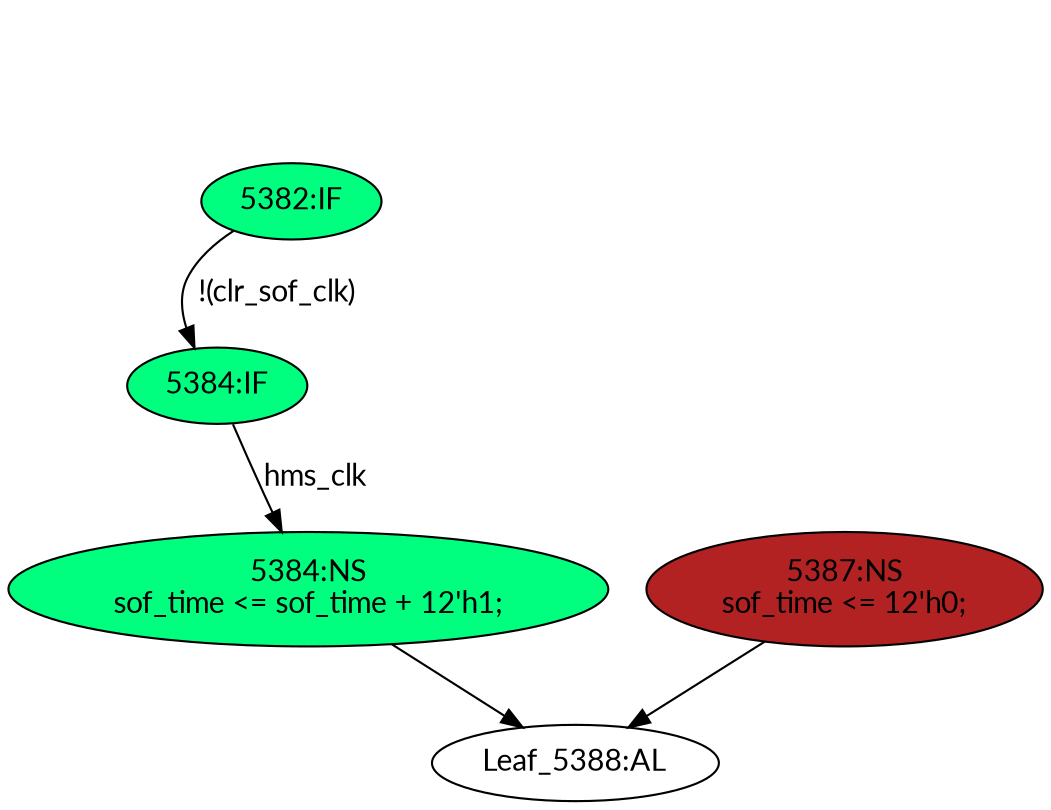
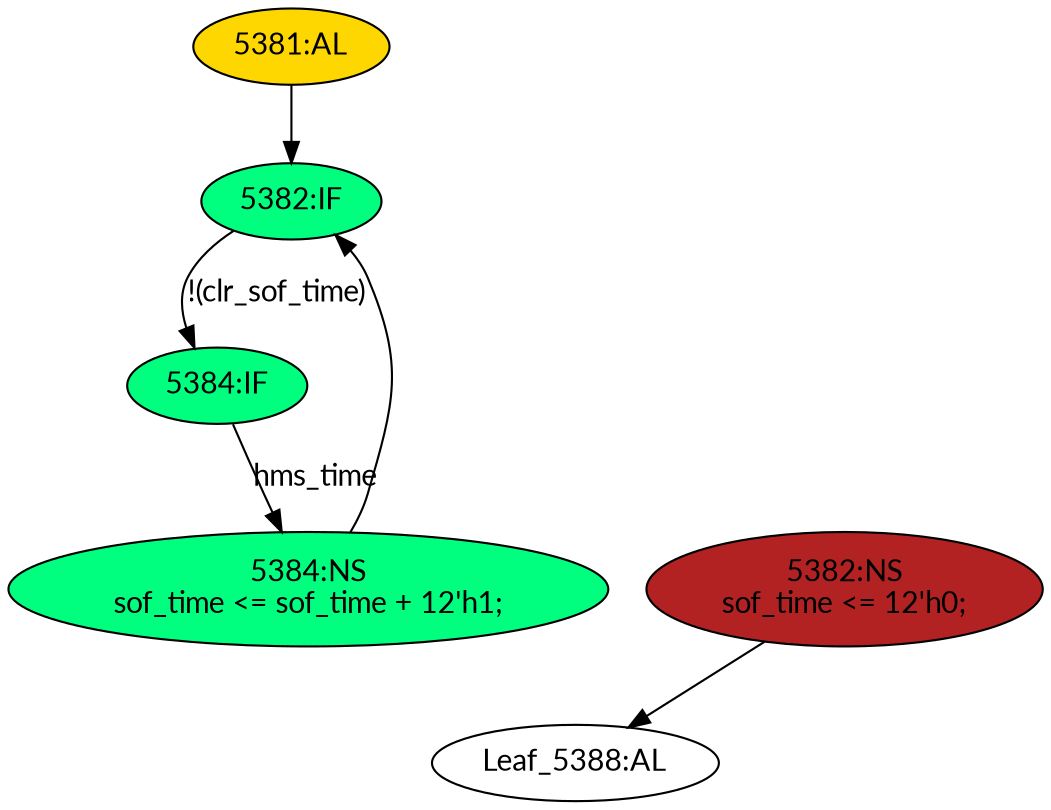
none -> (291, 47)
(278, 294) -> (278, 294)
(316, 478) -> (316, 478)
(845, 589) -> (845, 589)
(448, 680) -> (391, 391)
